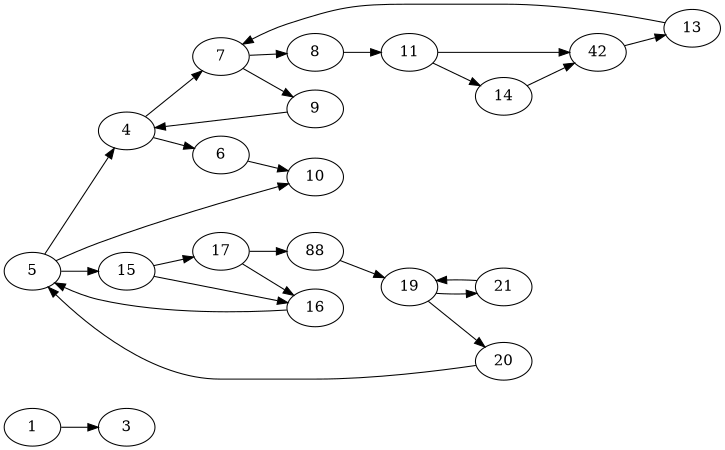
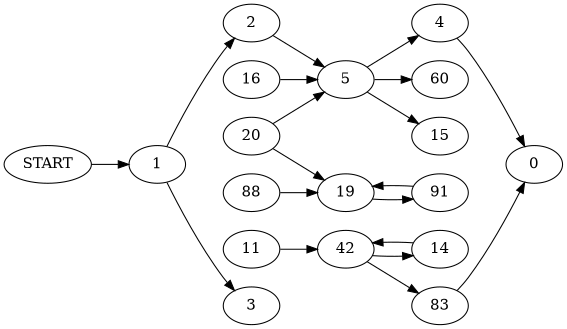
none -> (252, 23)
(692, 28) -> (440, 306)
(315, 52) -> none
(221, 57) -> (534, 164)
(452, 72) -> (388, 256)
(315, 109) -> none
(221, 155) -> none
none -> (48, 164)
(315, 177) -> (440, 80)
(221, 251) -> none
(504, 287) -> (440, 193)
(216, 289) -> none
(452, 321) -> (294, 162)
